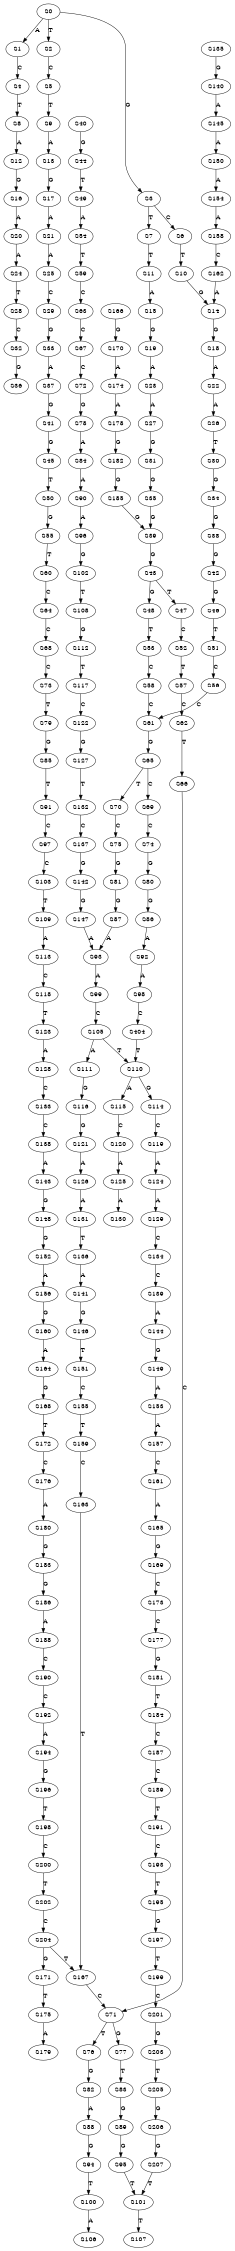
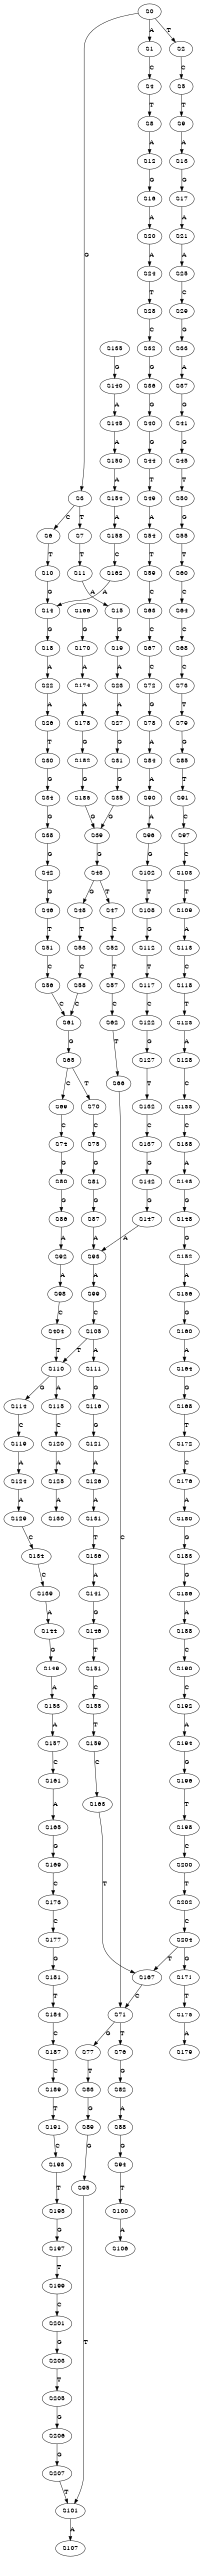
none -> (150, 403)
(141, 2221) -> (73, 2530)
